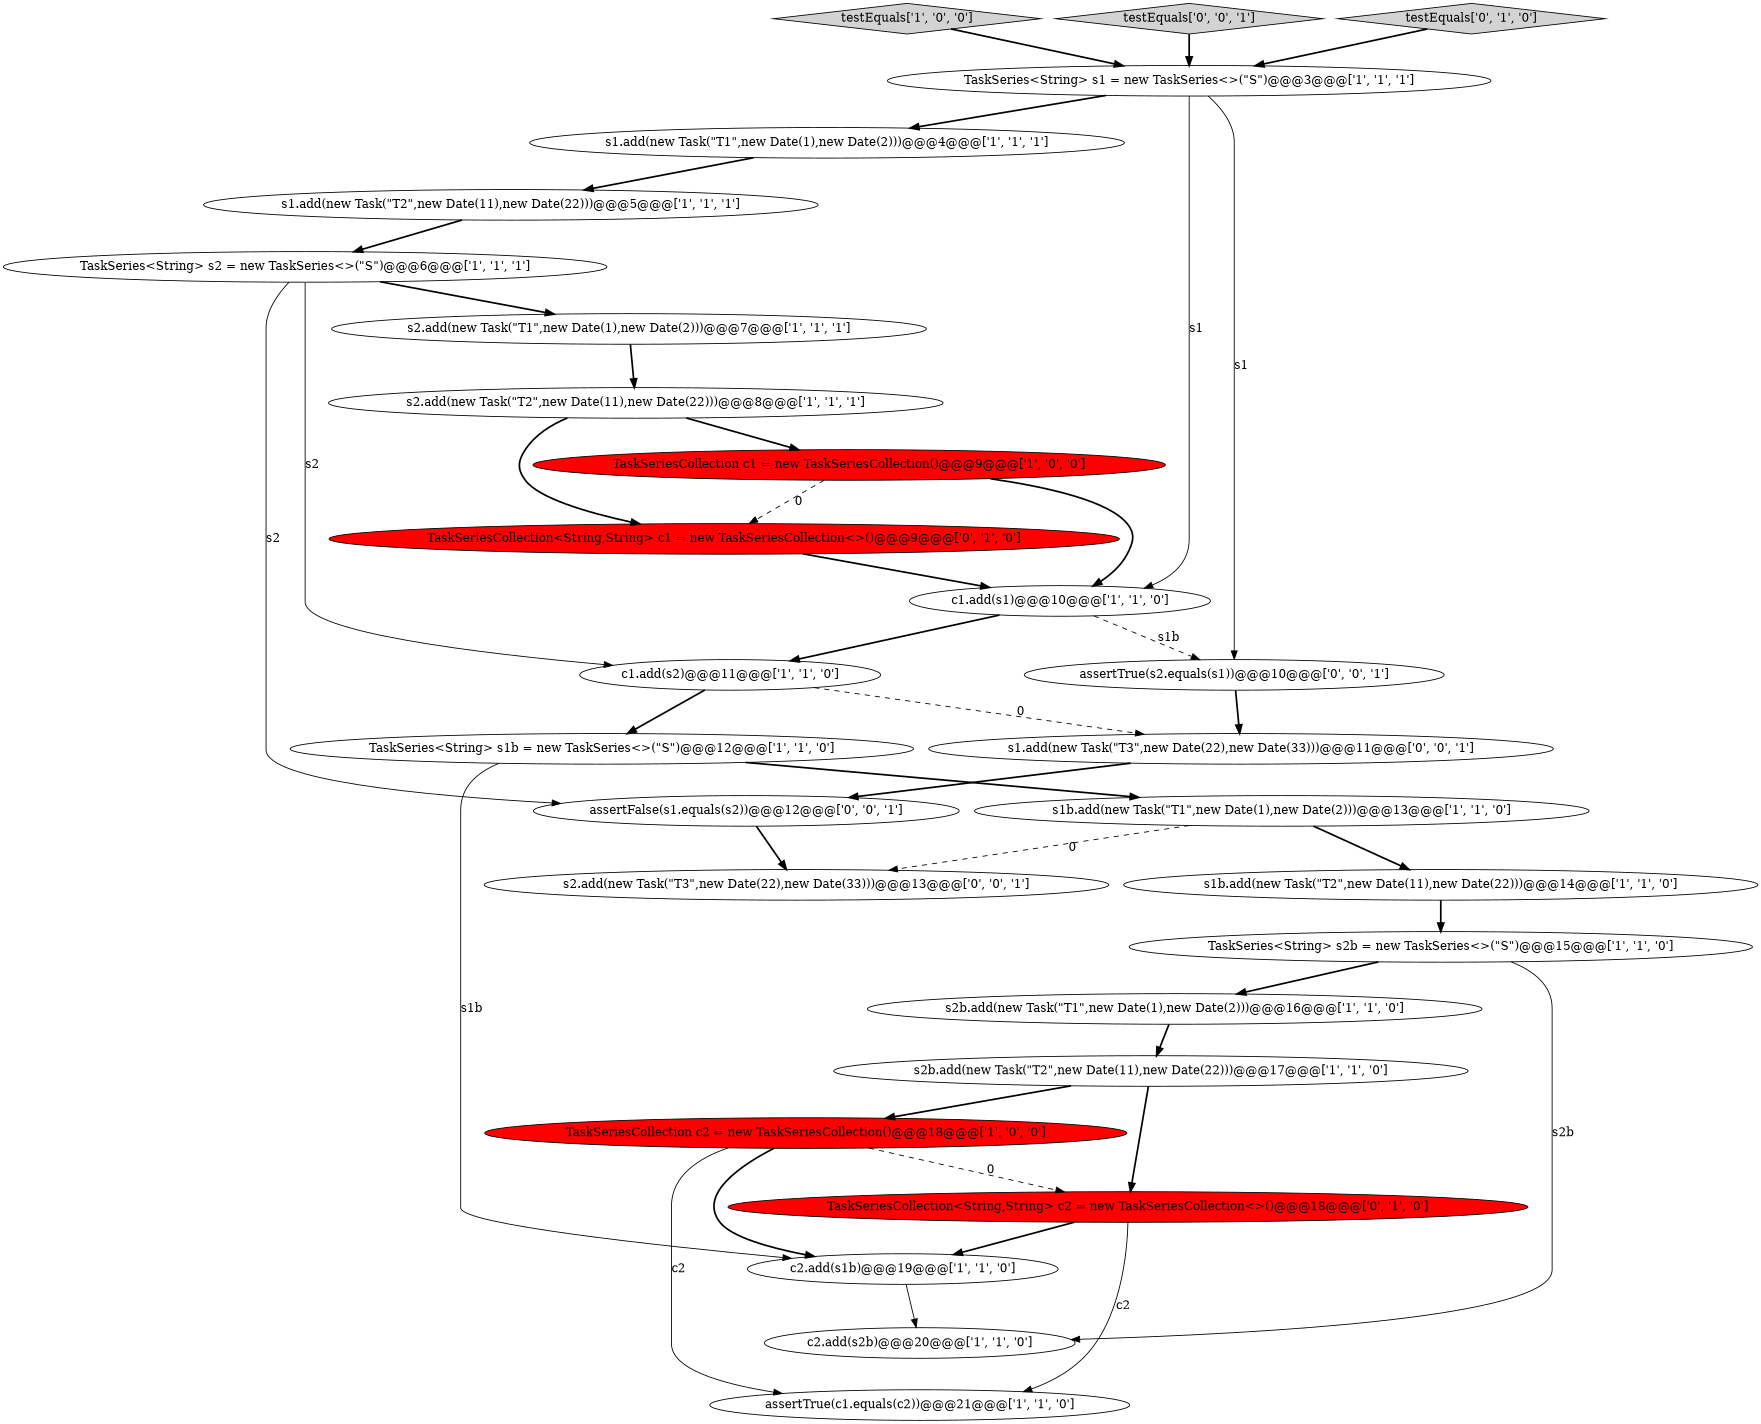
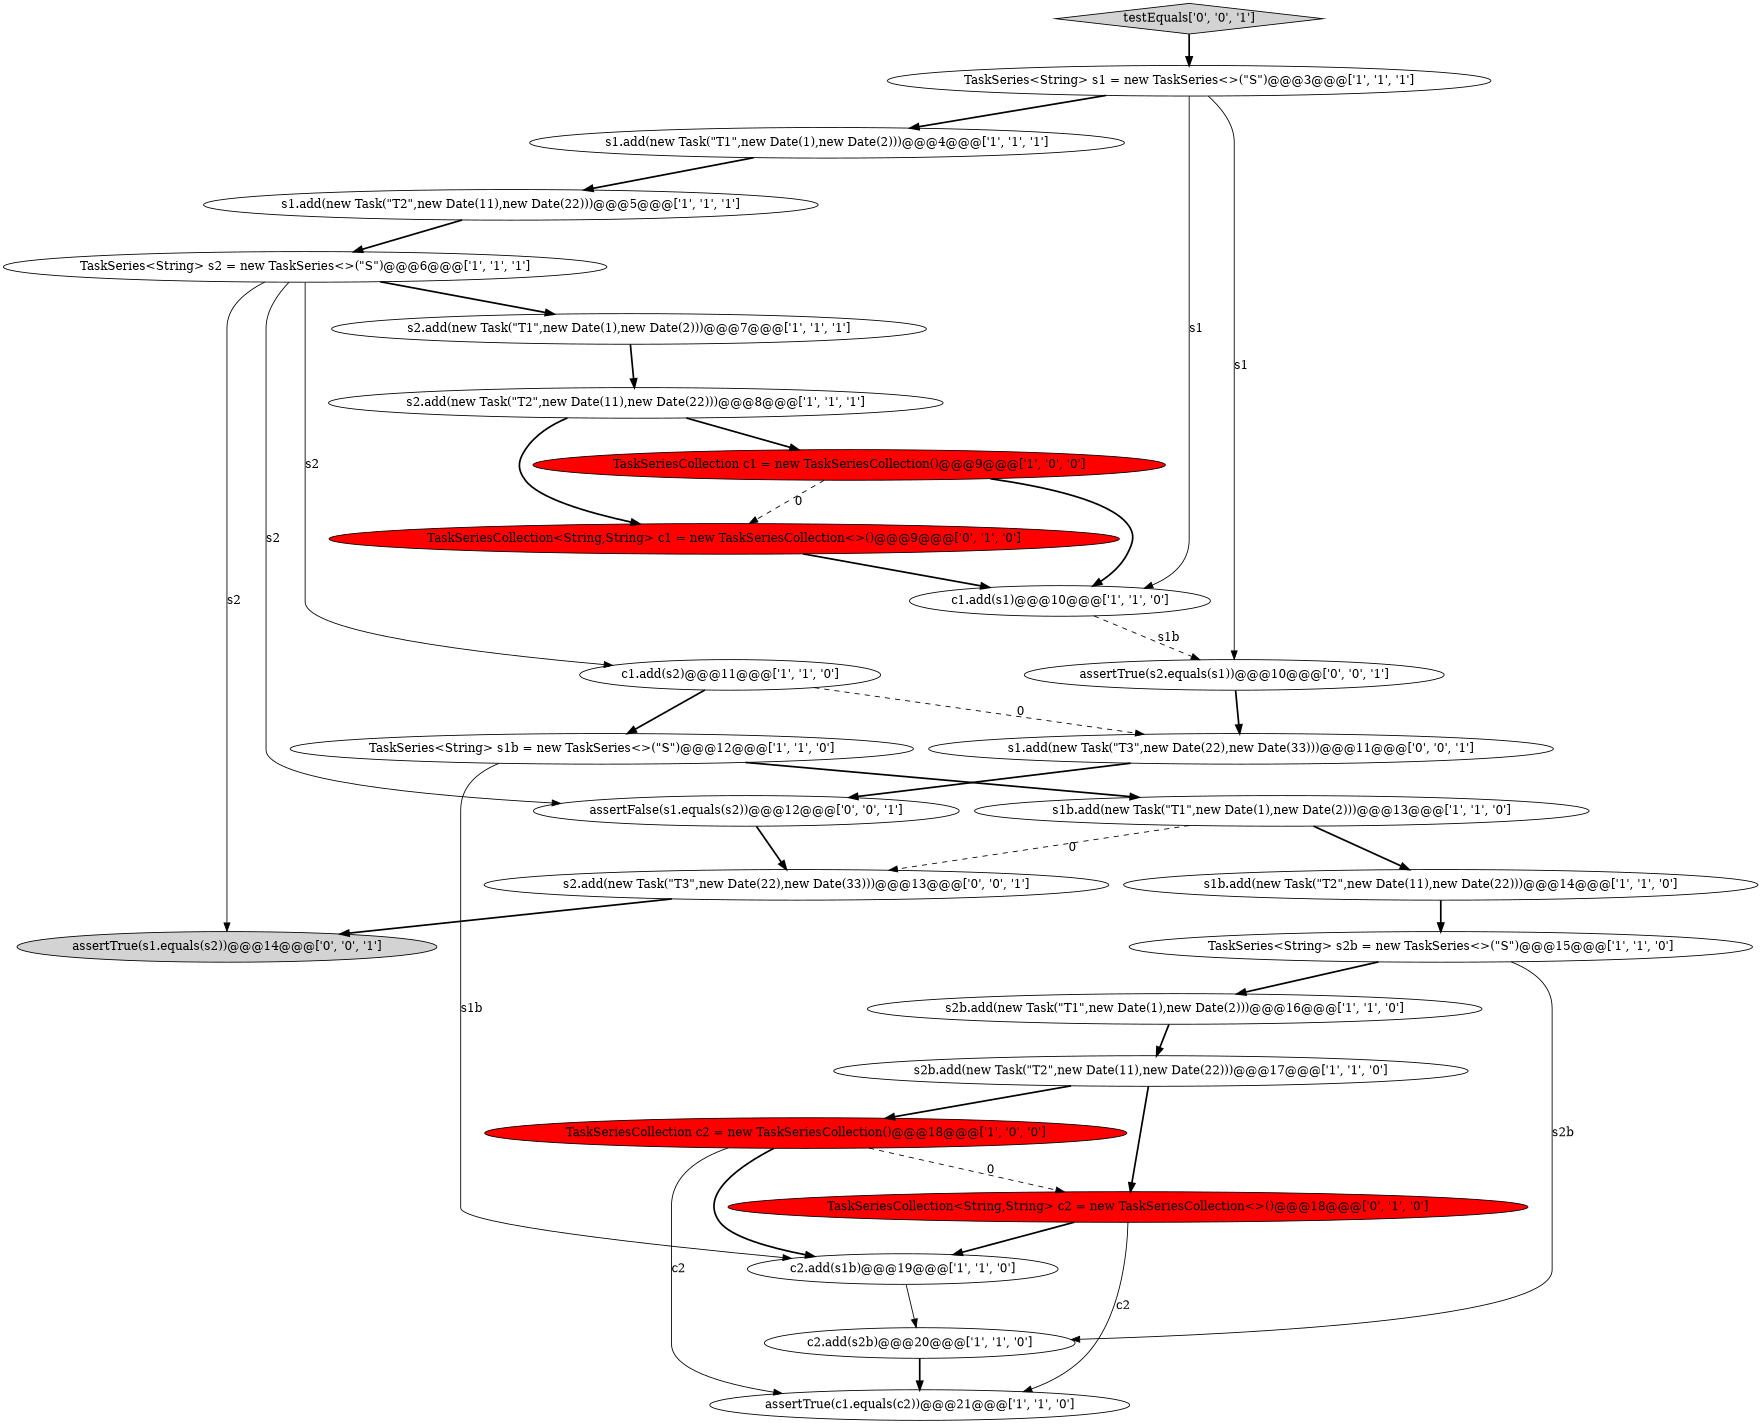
(907, 19) -> none
(1471, 19) -> none
(899, 637) -> none
none -> (227, 947)
none -> (920, 1370)
